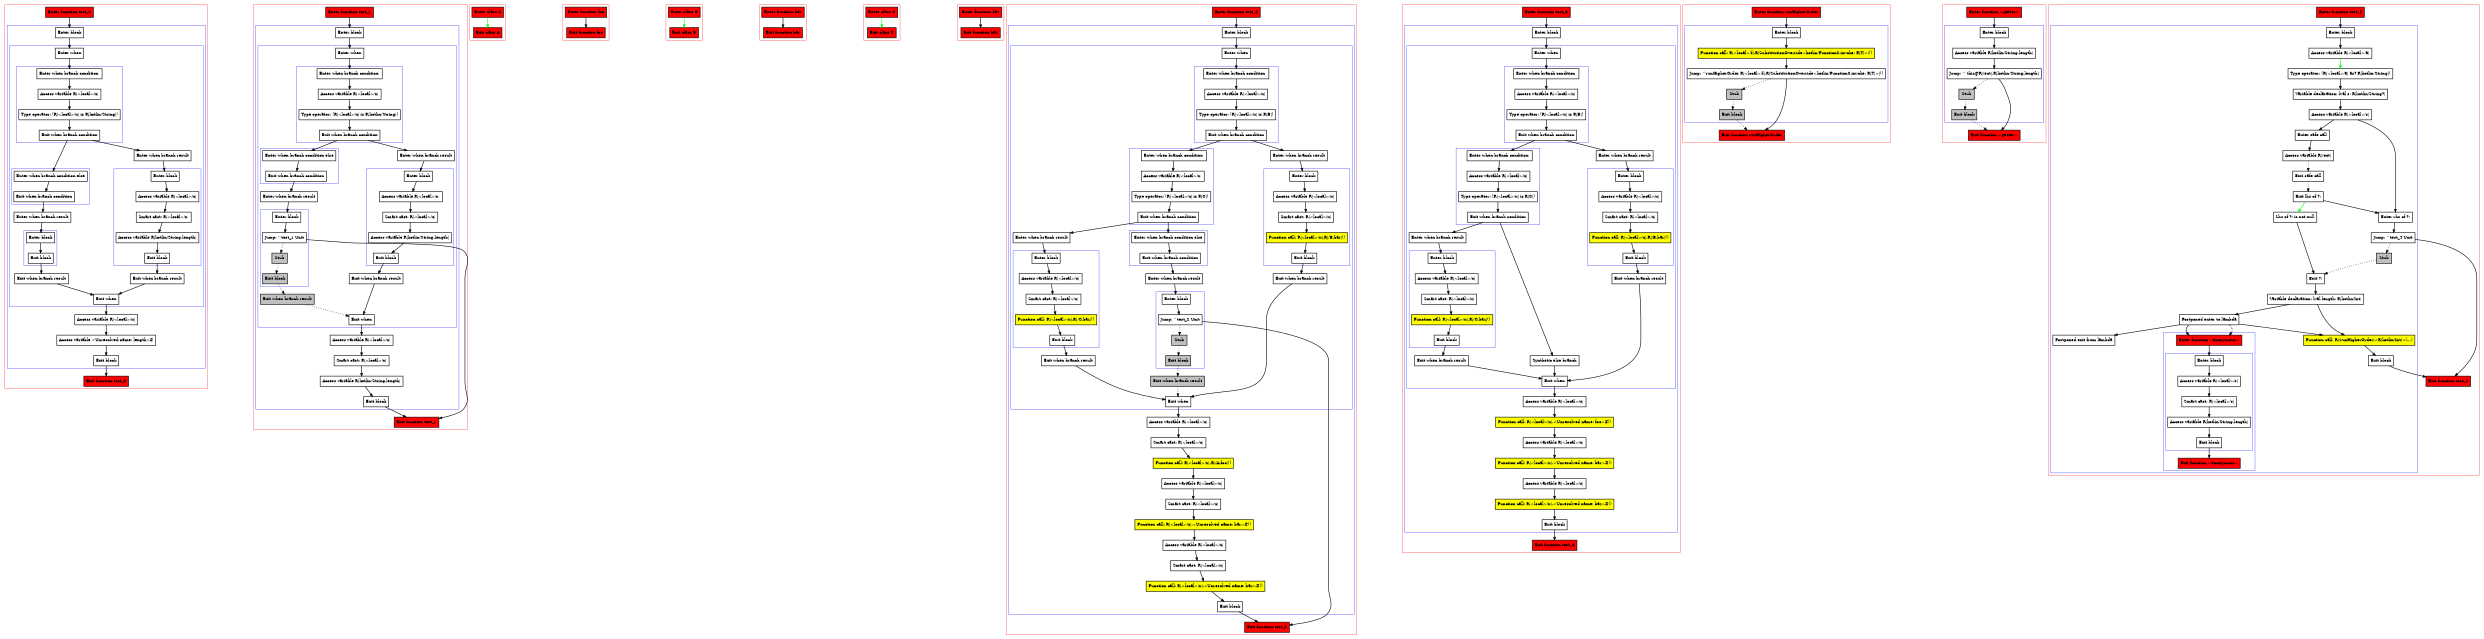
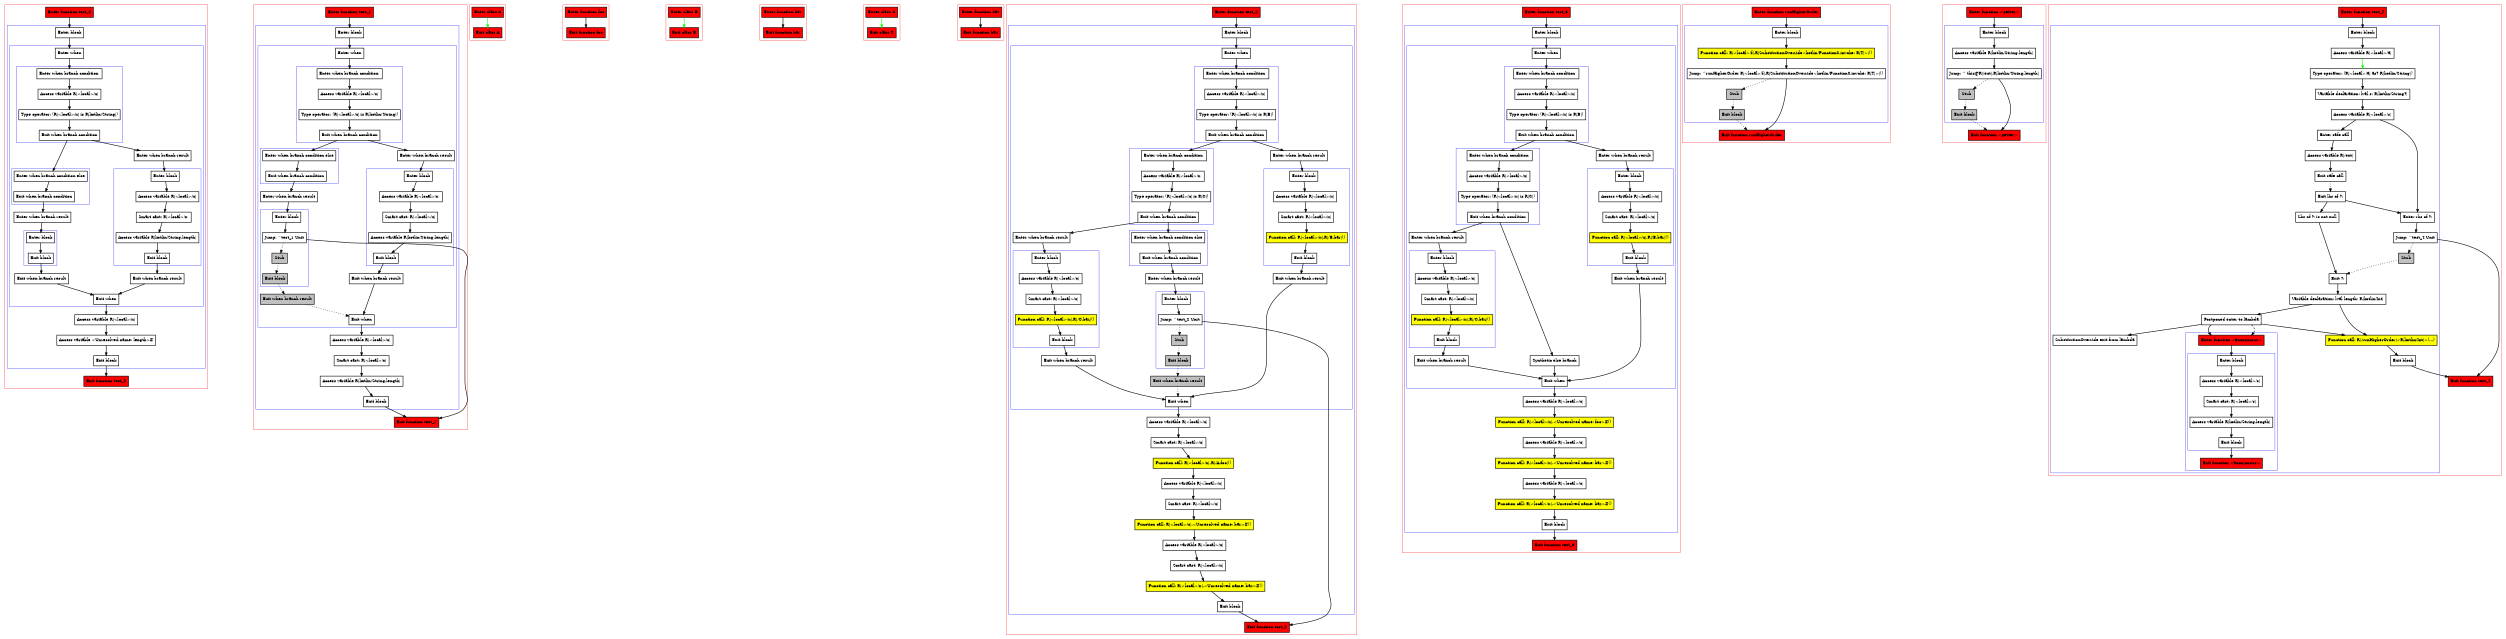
(2308, 165) -> (2330, 165)
(2302, 206) -> (2325, 206)
(2084, 340) -> (2095, 340)
